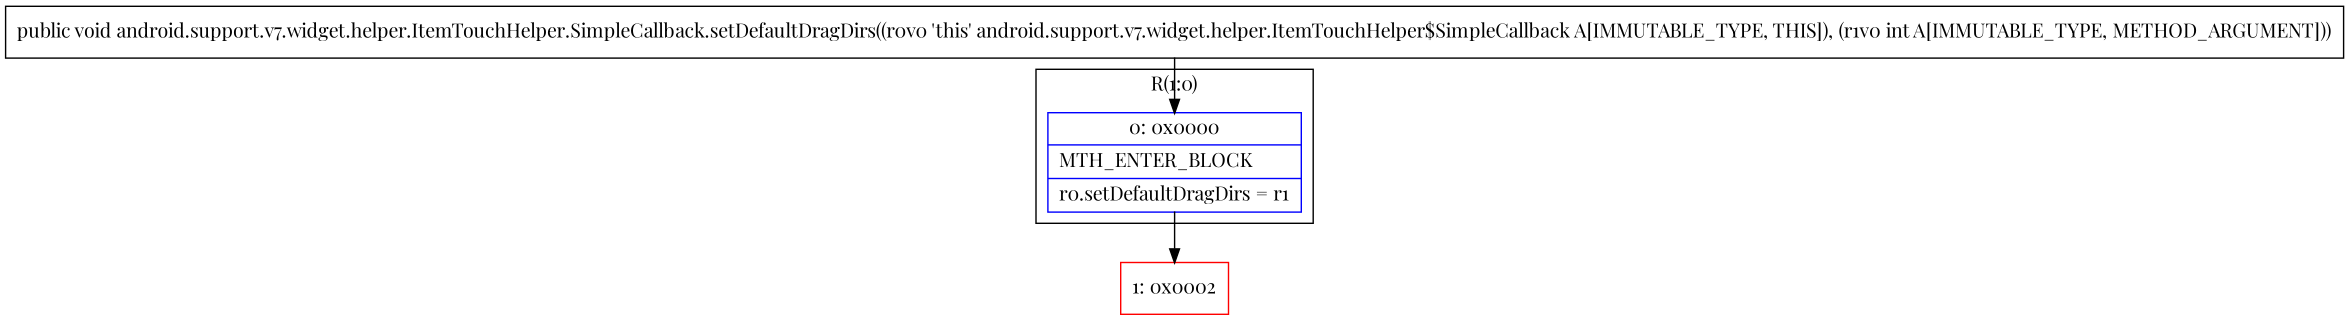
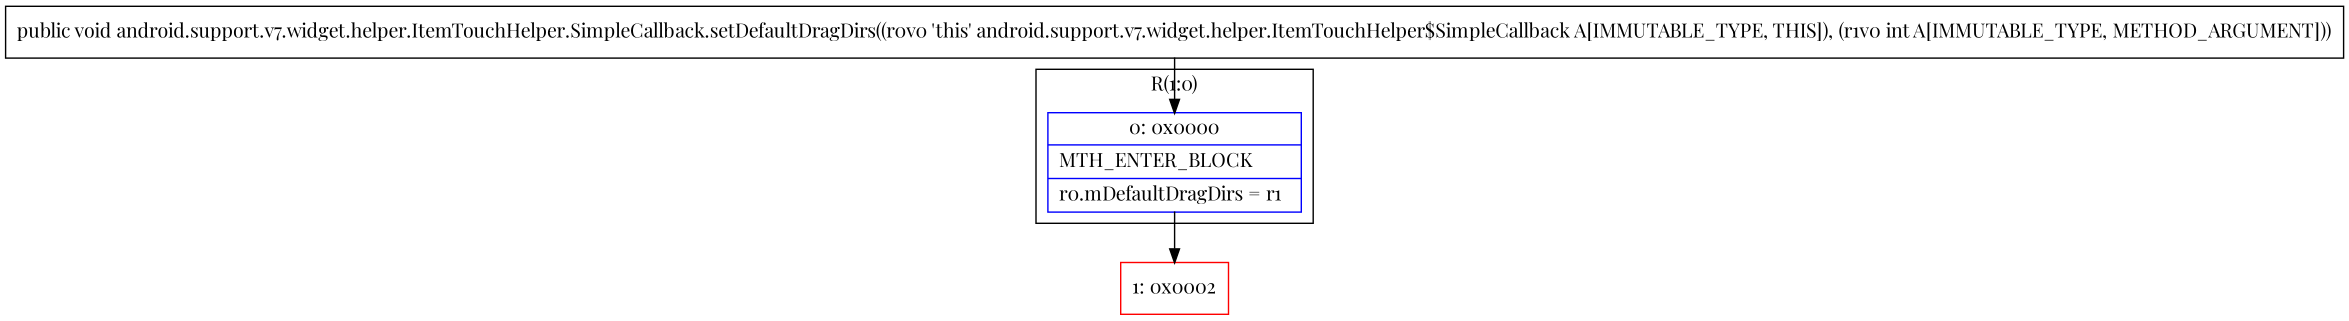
(1175, 195) -> (1171, 195)
